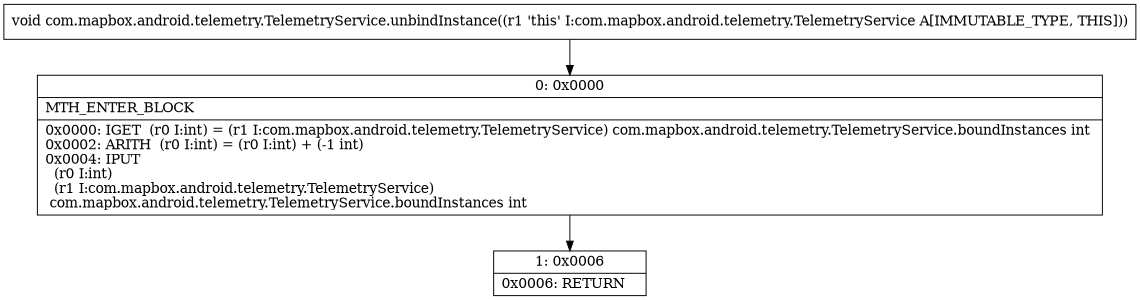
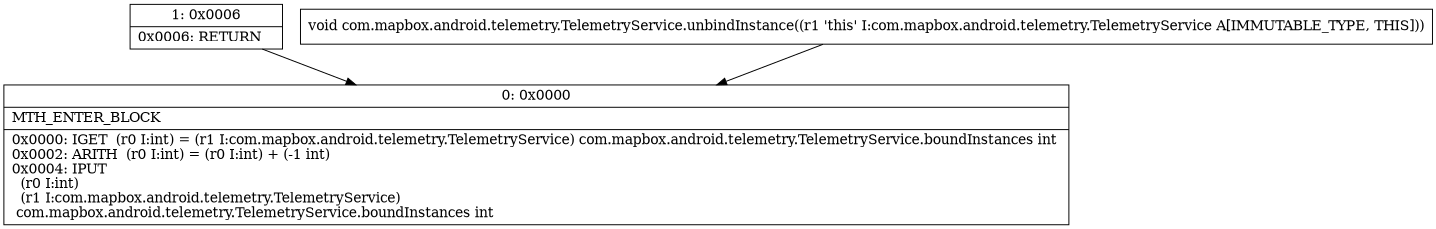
(570, 228) -> (304, 65)
